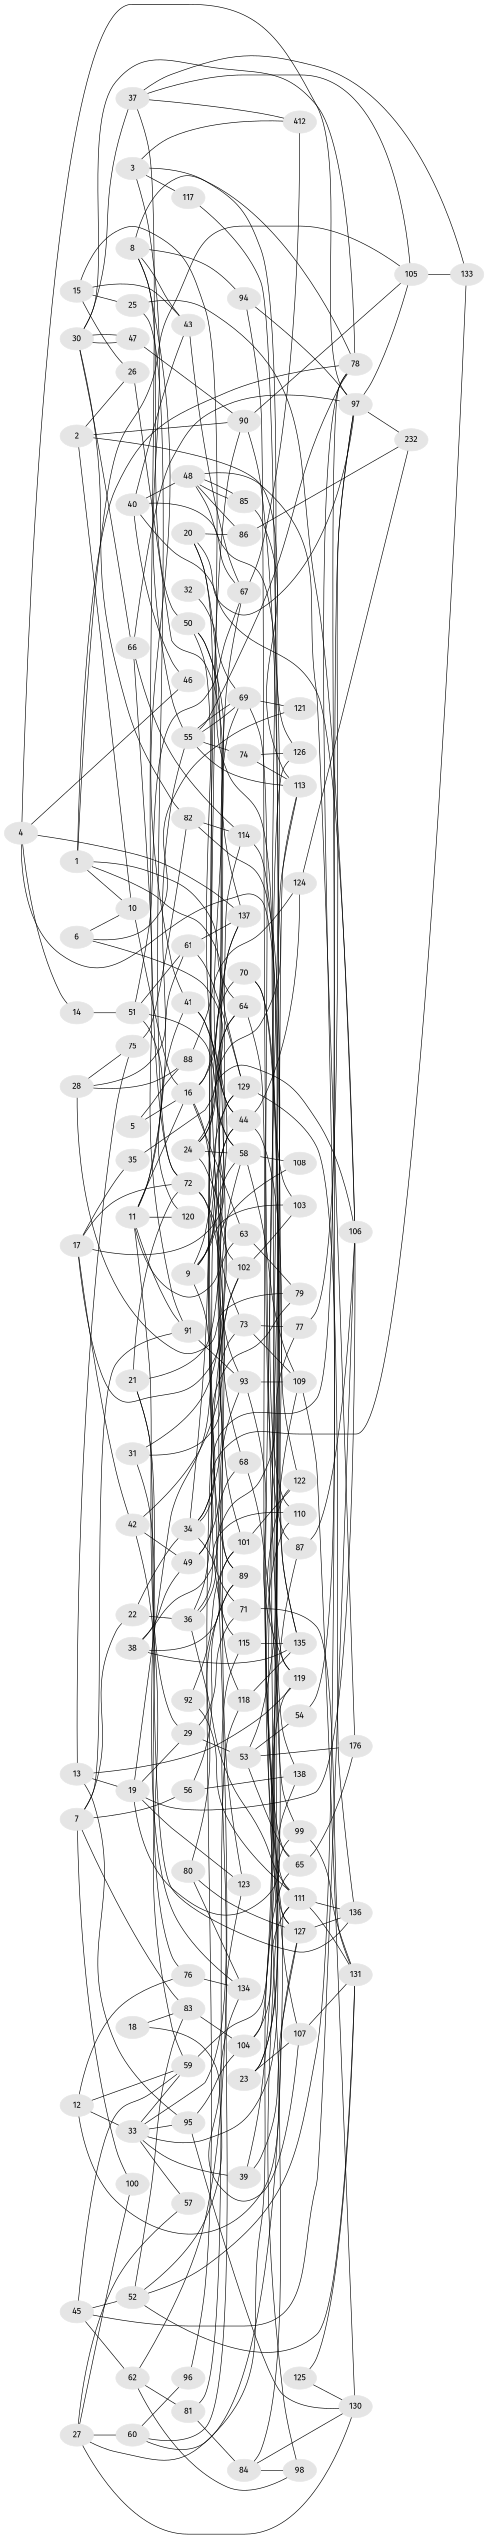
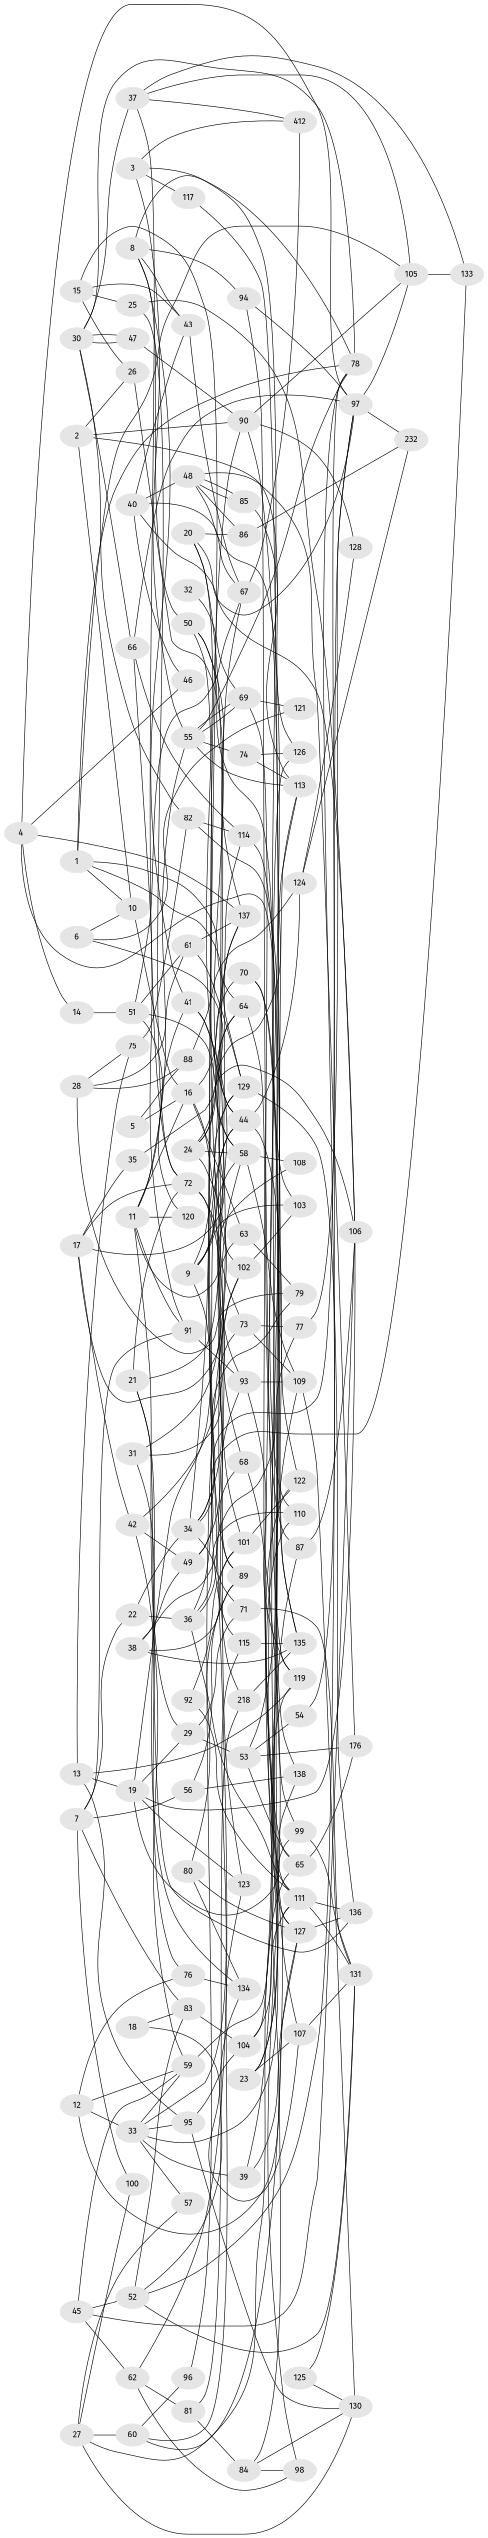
none -> (356, 548)
(221, 897) -> none
(244, 1700) -> (244, 1700)
